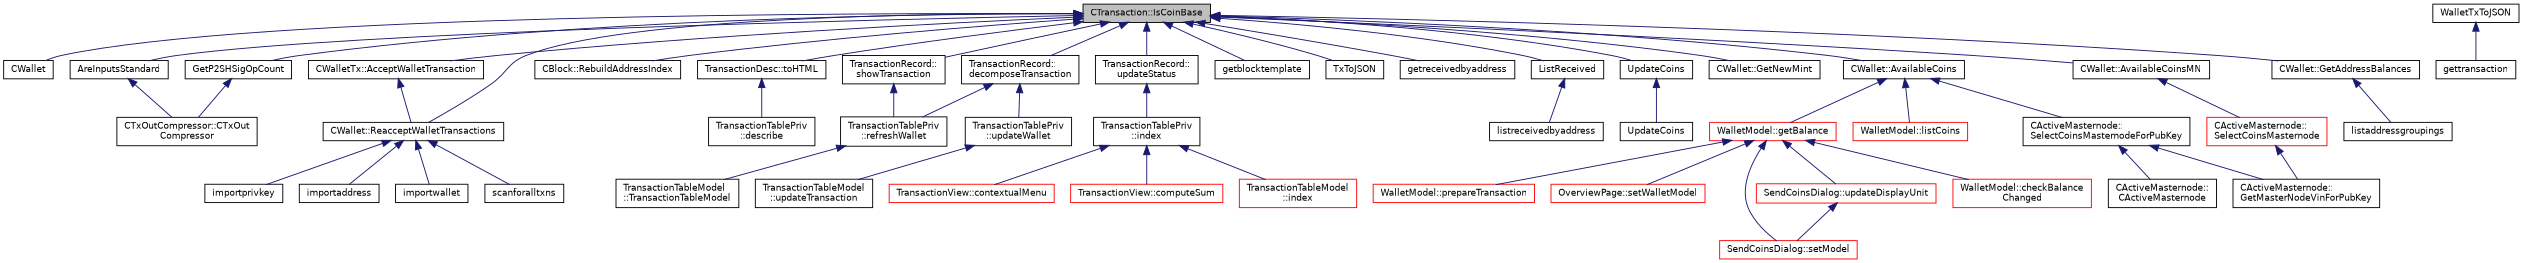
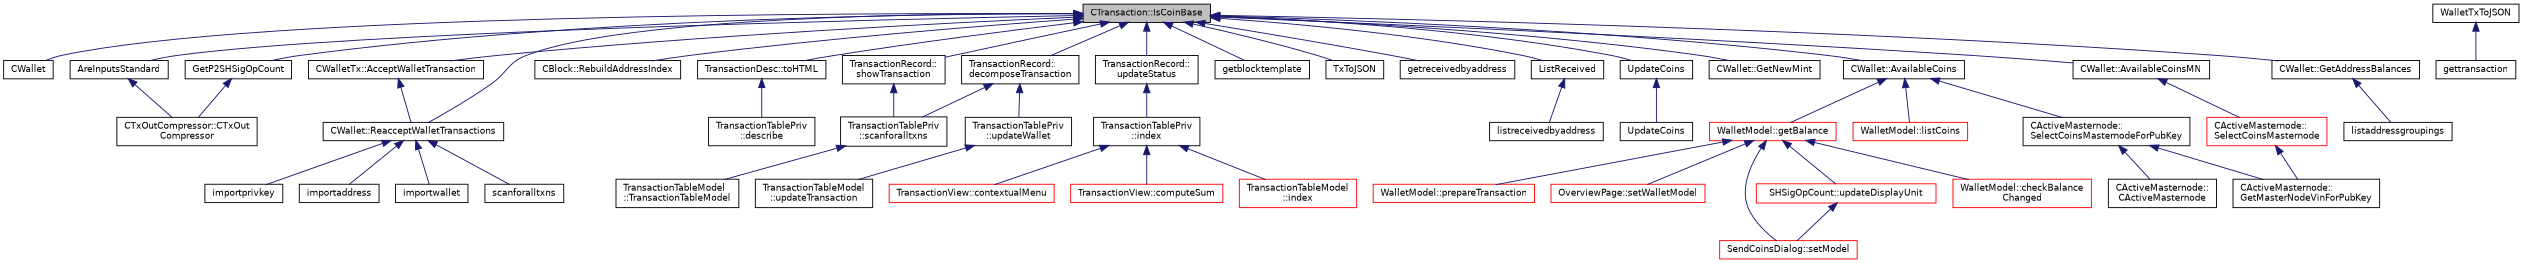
(894, 132) -> (894, 132)
(1846, 193) -> (1846, 193)
